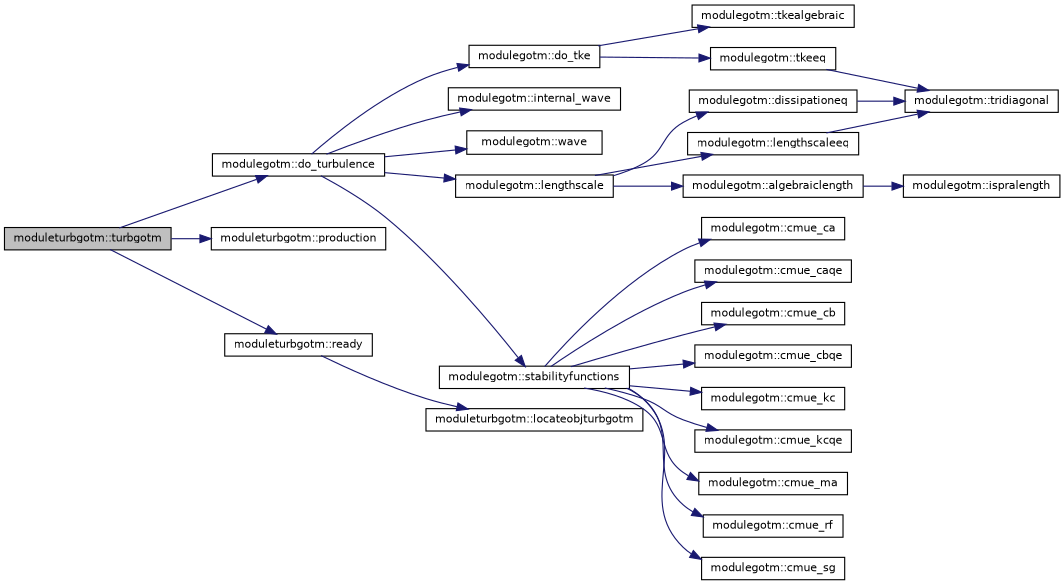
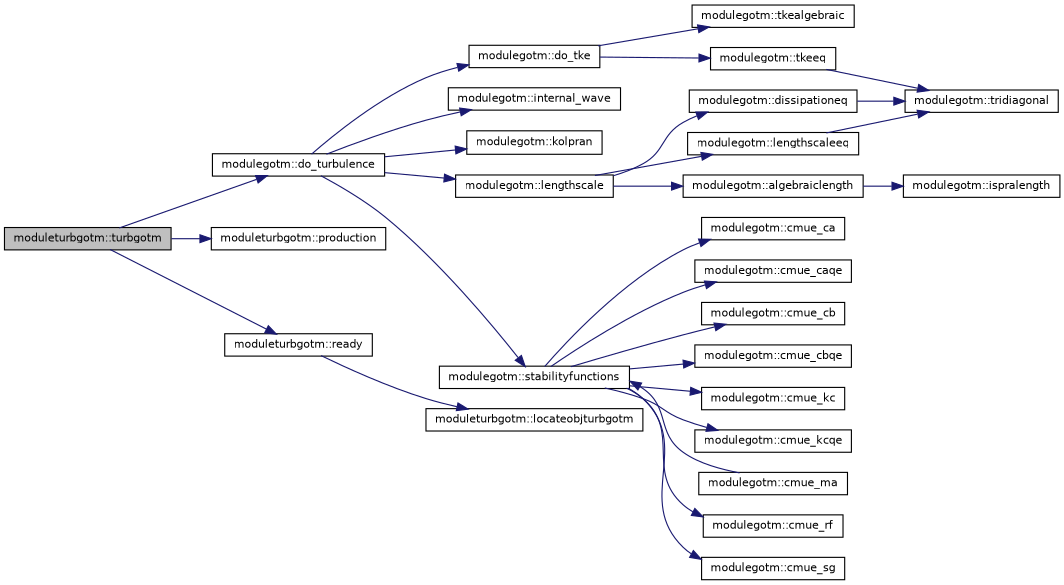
(534, 143) -> (534, 143)
(639, 406) -> (676, 445)
